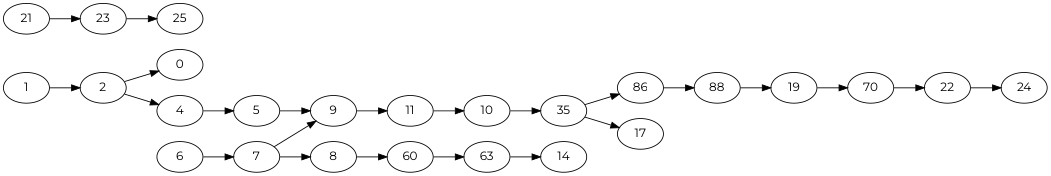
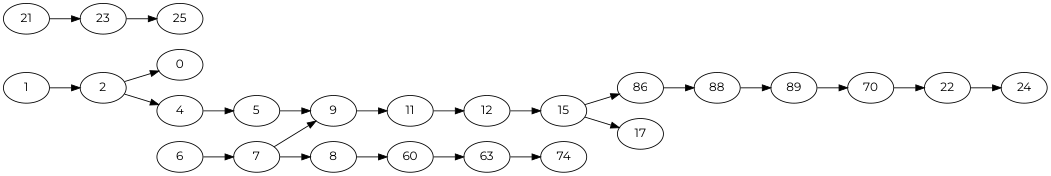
(794, 88) -> (794, 88)
(487, 111) -> (487, 111)
(564, 111) -> (564, 111)
(564, 157) -> (564, 157)
